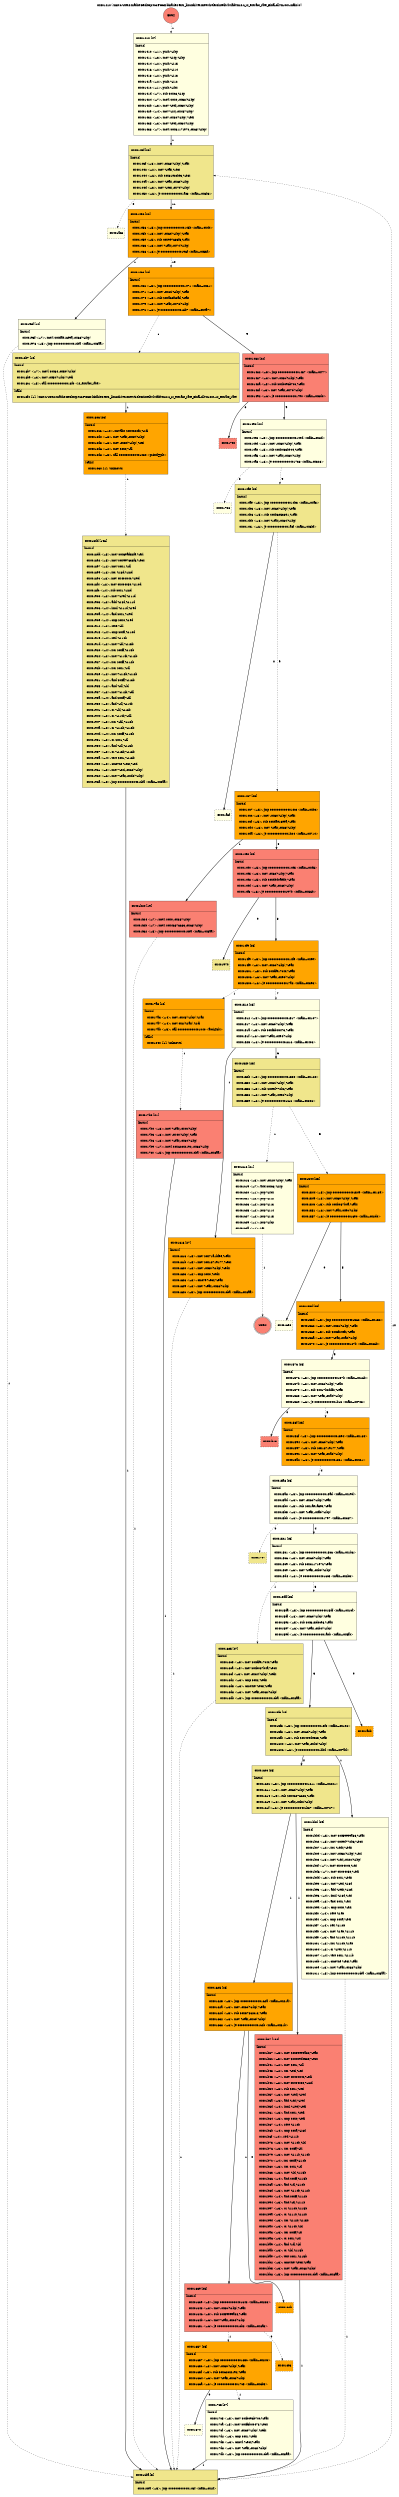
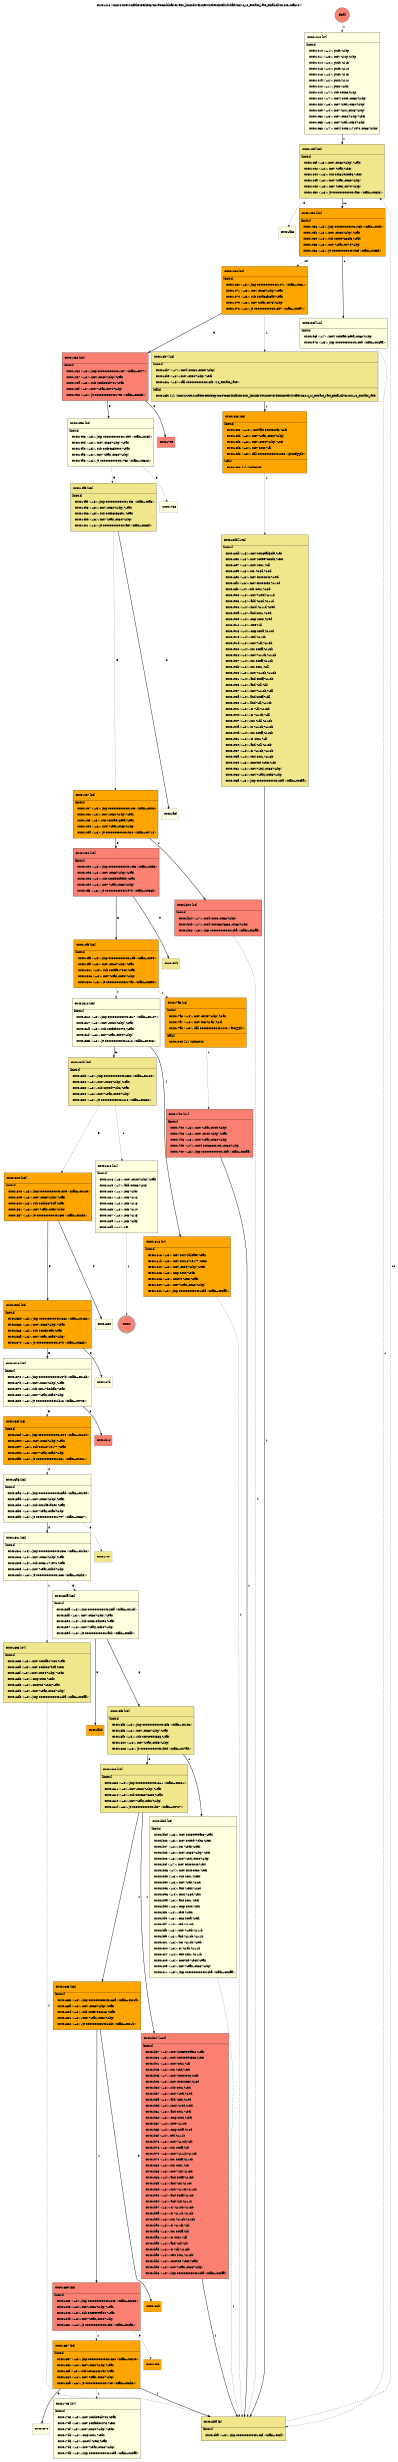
(171, 16) -> (342, 15)
none -> (103, 1382)
(200, 2464) -> (174, 2403)
